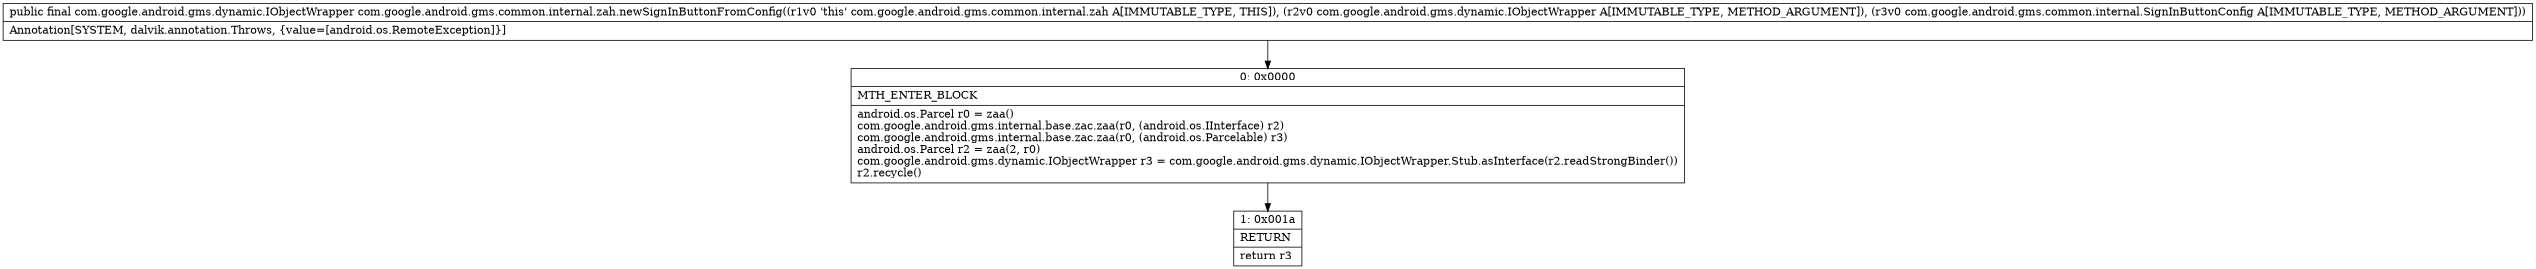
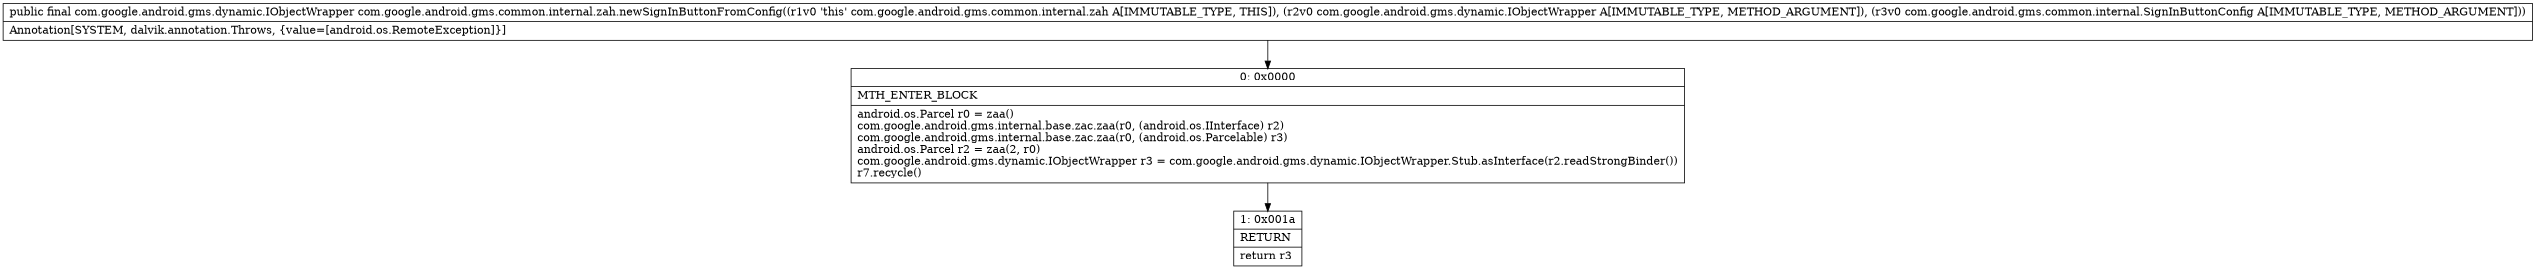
(889, 173) -> (889, 173)
